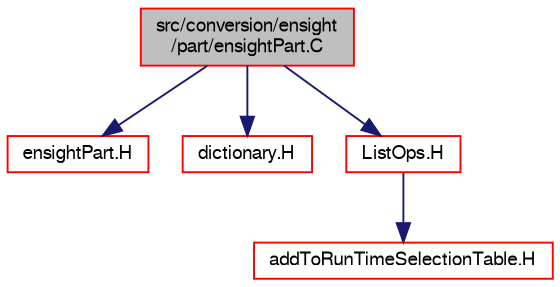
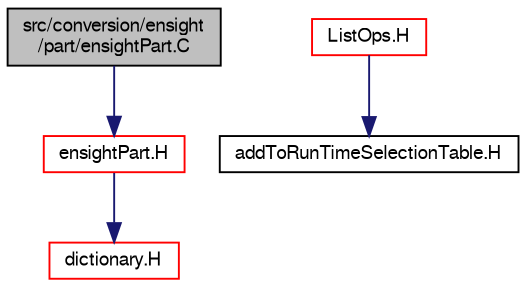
(247, 37) -> (114, 37)
(247, 91) -> (114, 198)
(325, 95) -> none
(403, 261) -> (369, 154)
